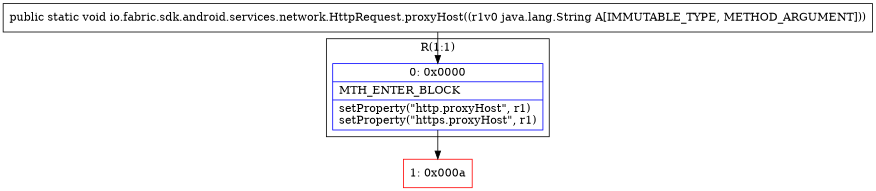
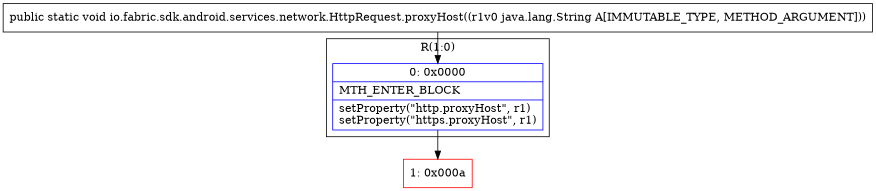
(438, 48) -> (438, 48)
